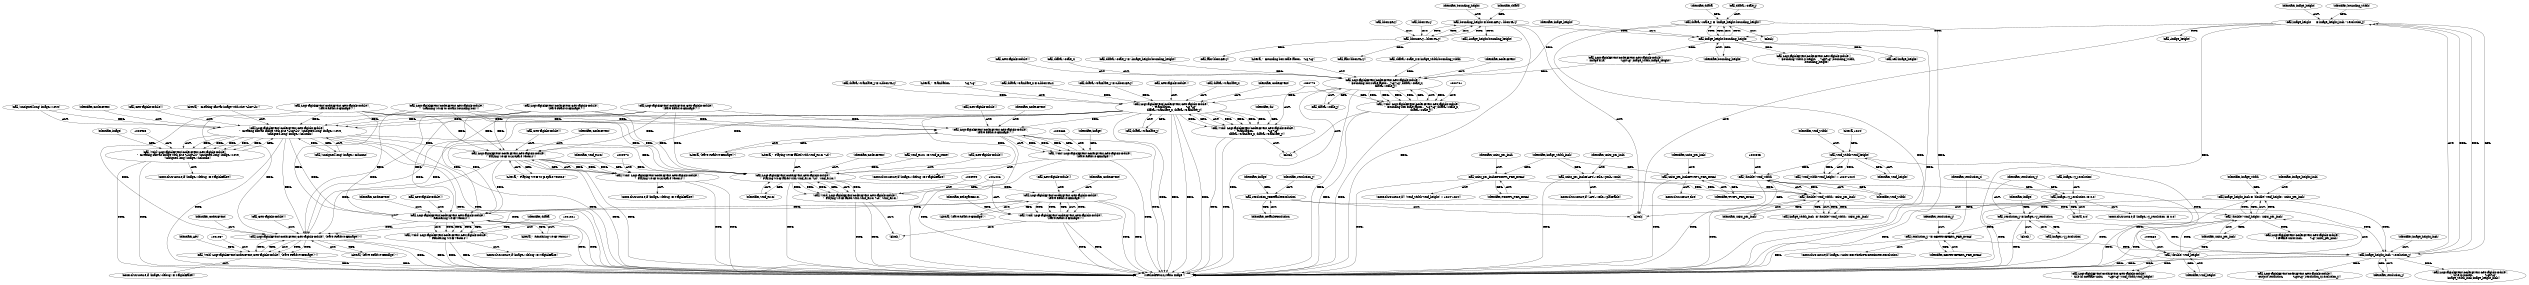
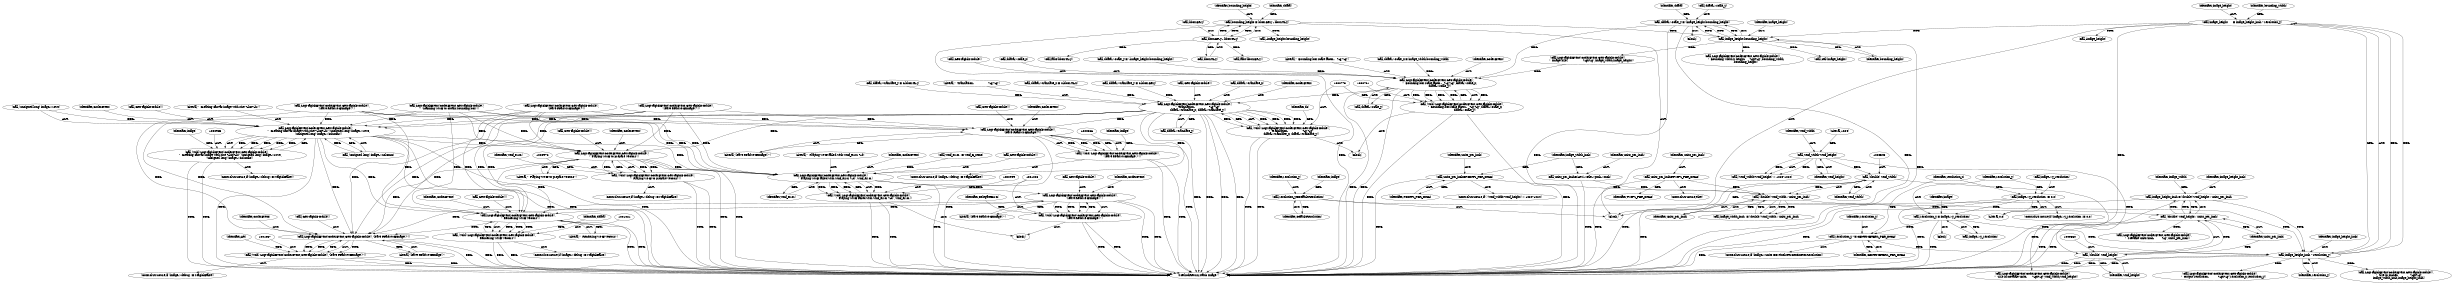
none -> (1207, 47)
(1615, 167) -> none
(1717, 186) -> none
(1590, 197) -> none
